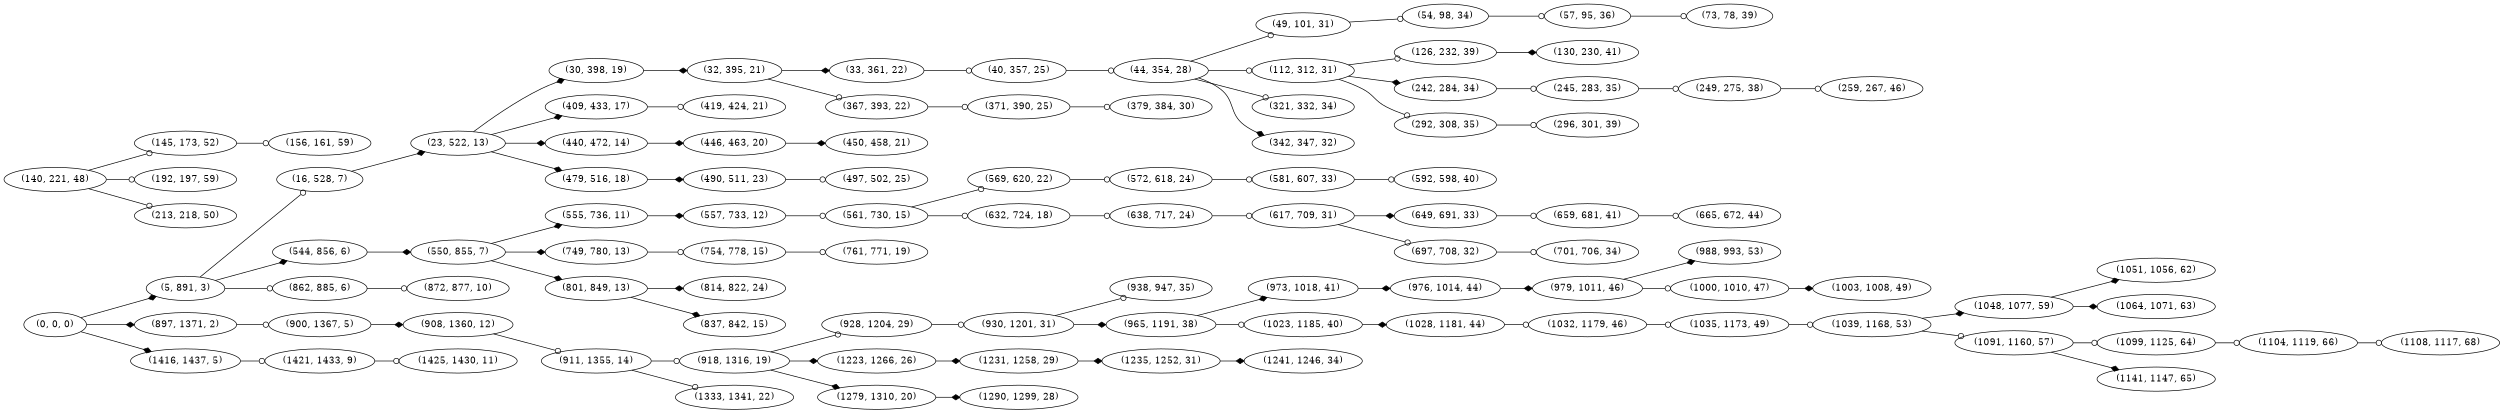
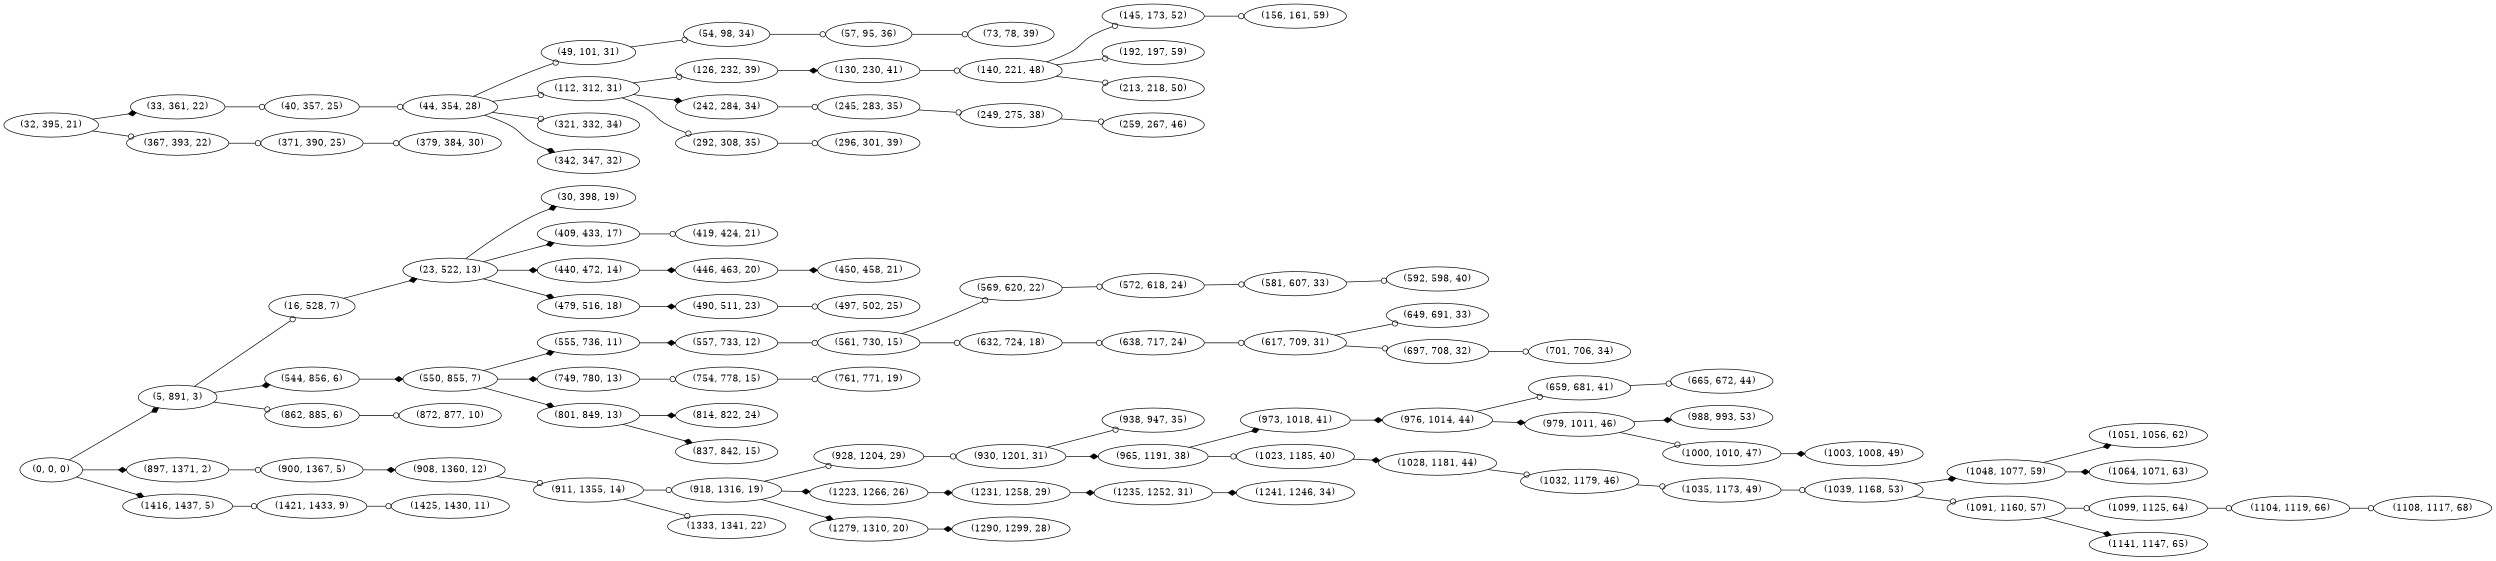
(661, 71) -> none
none -> (937, 71)
(1370, 216) -> (1364, 330)
(1514, 216) -> (1507, 404)
